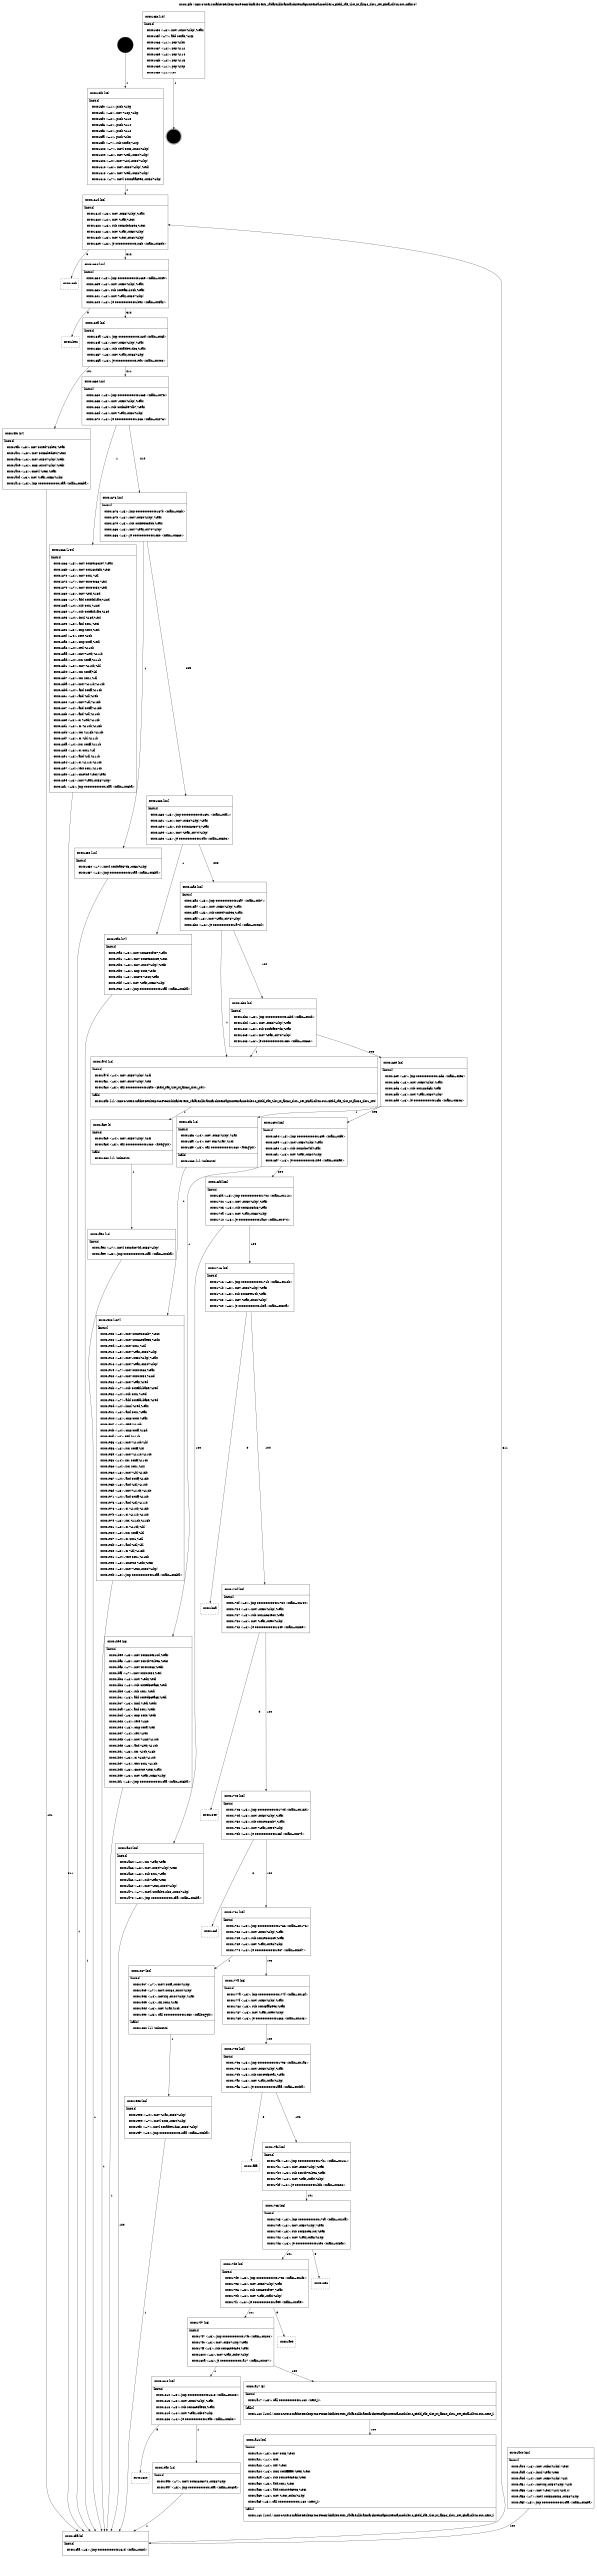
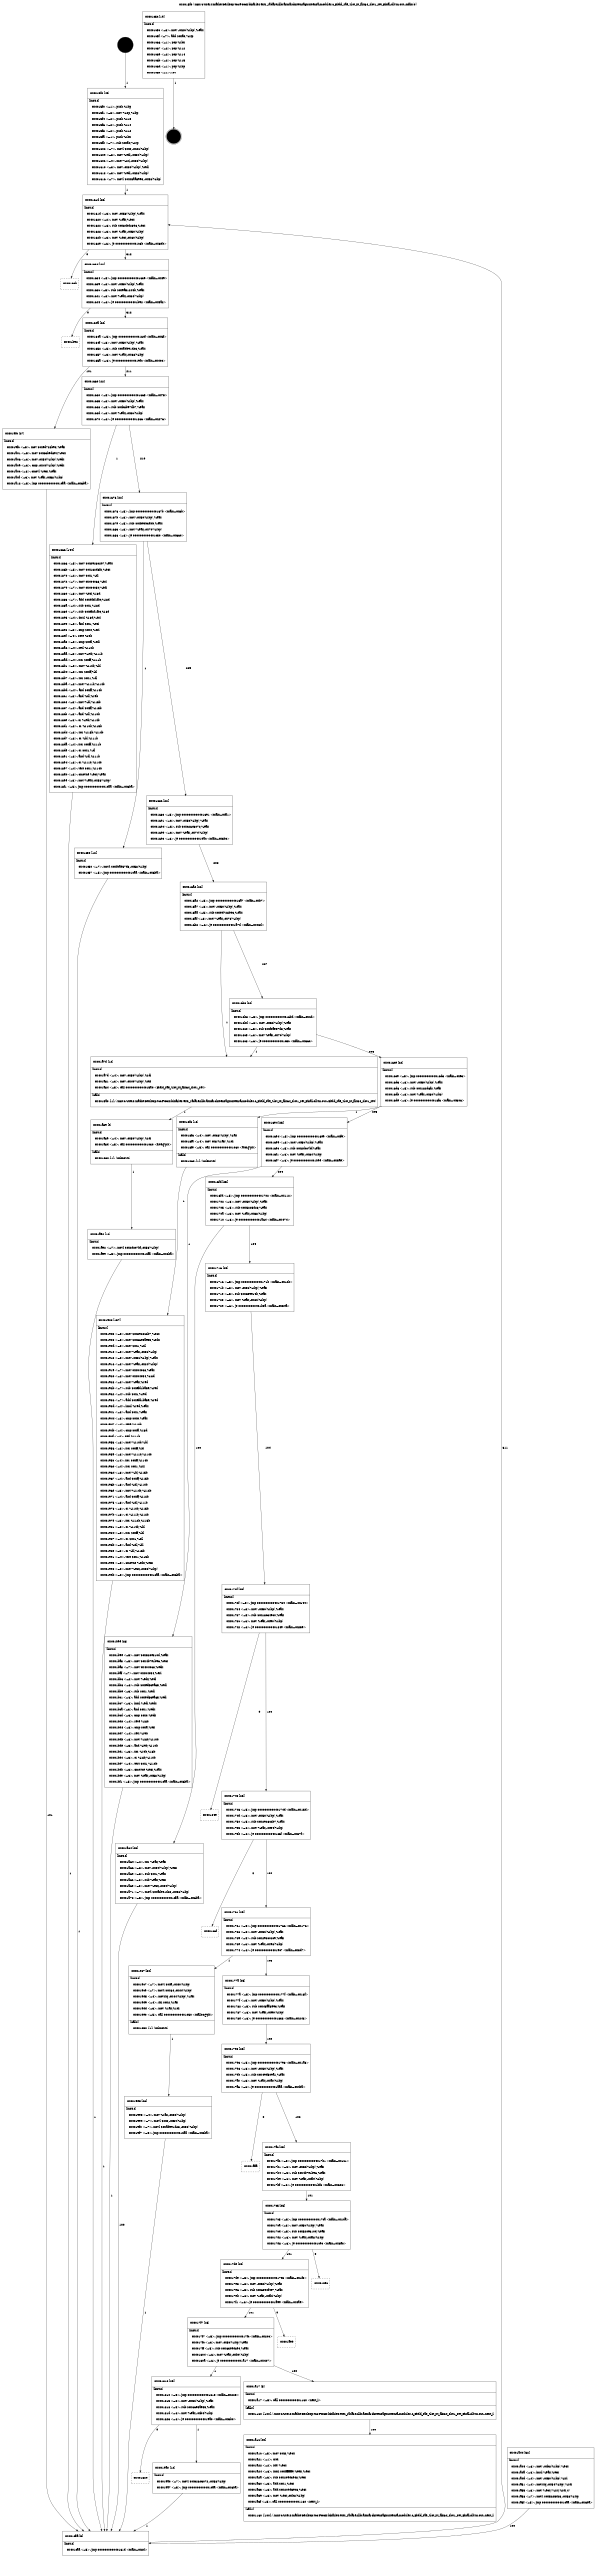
(148, 964) -> none
(264, 964) -> (264, 964)
(210, 1609) -> none
(70, 1873) -> (70, 1873)
